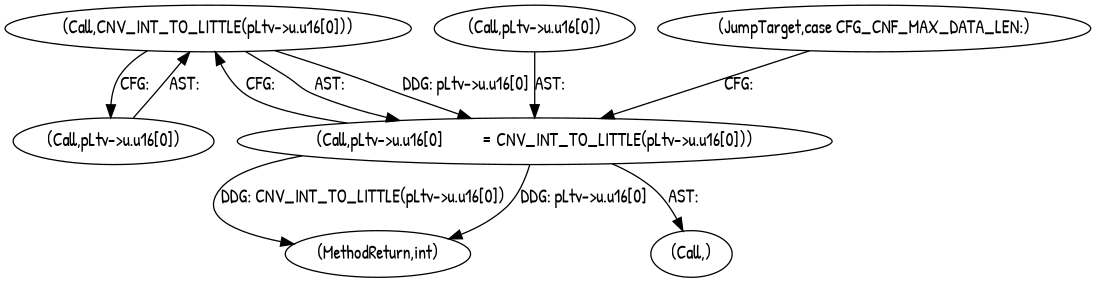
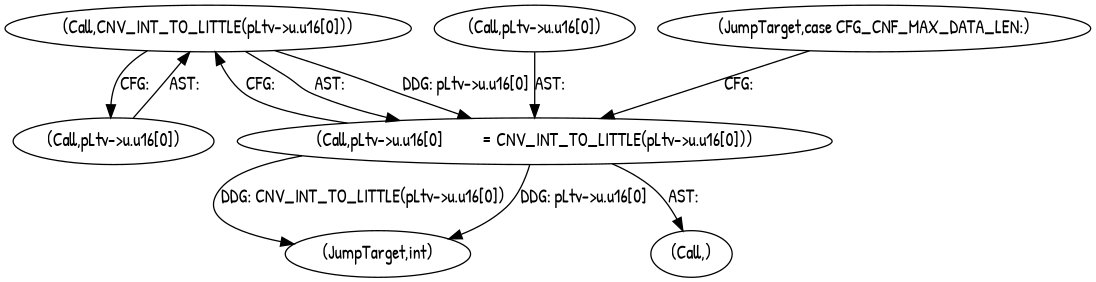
(378, 254) -> (378, 254)
